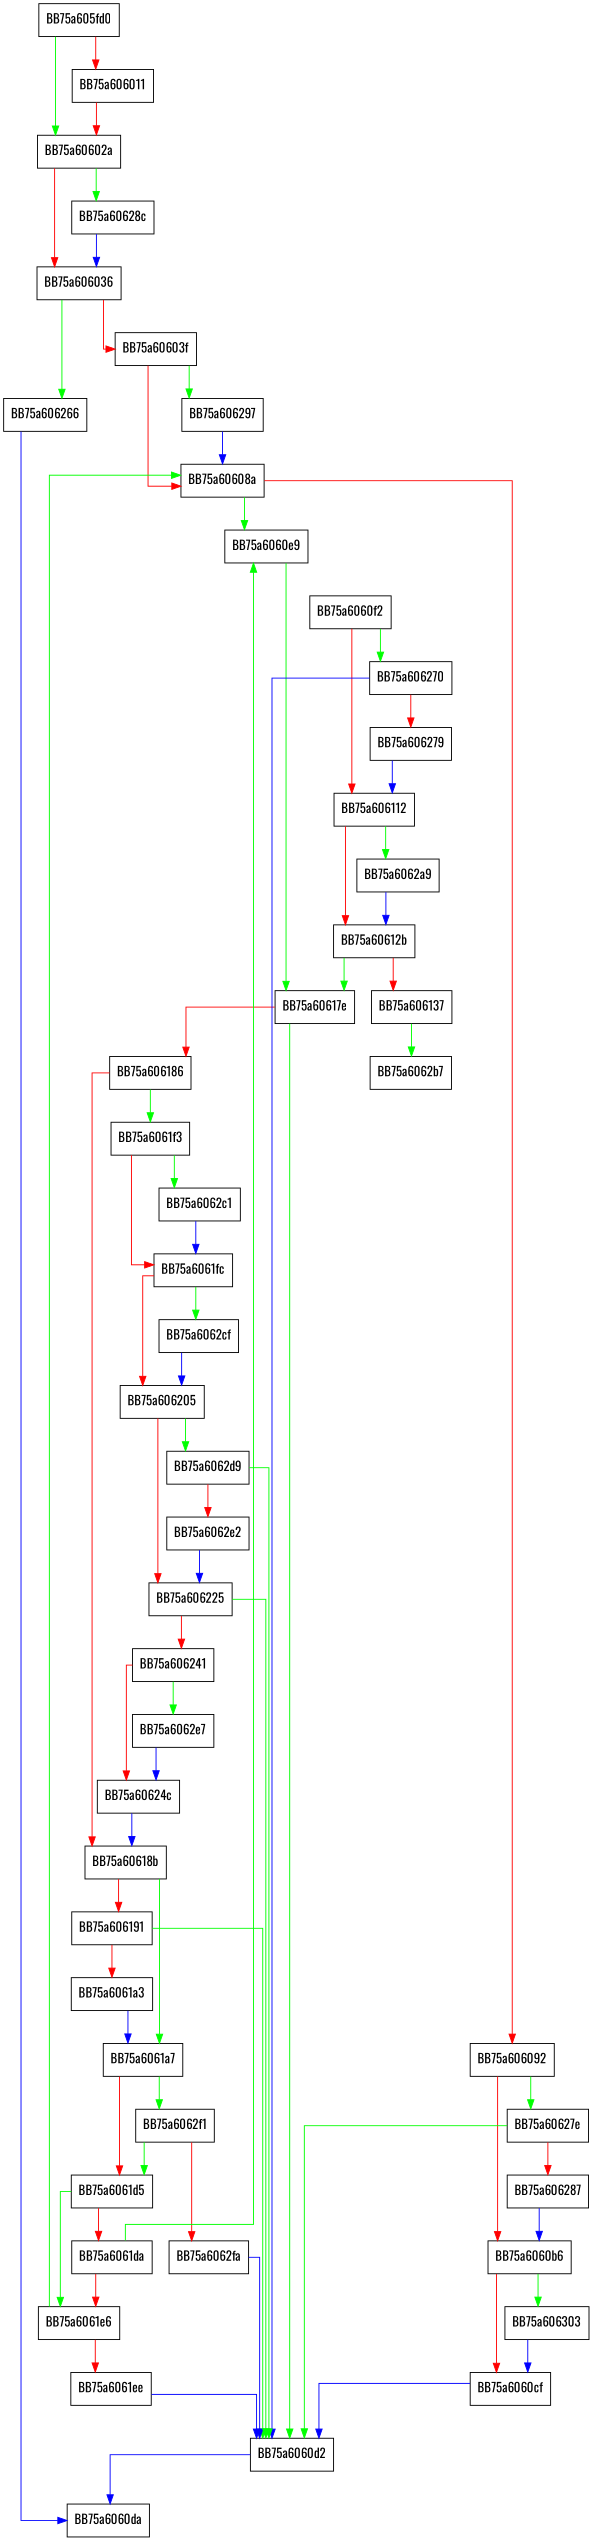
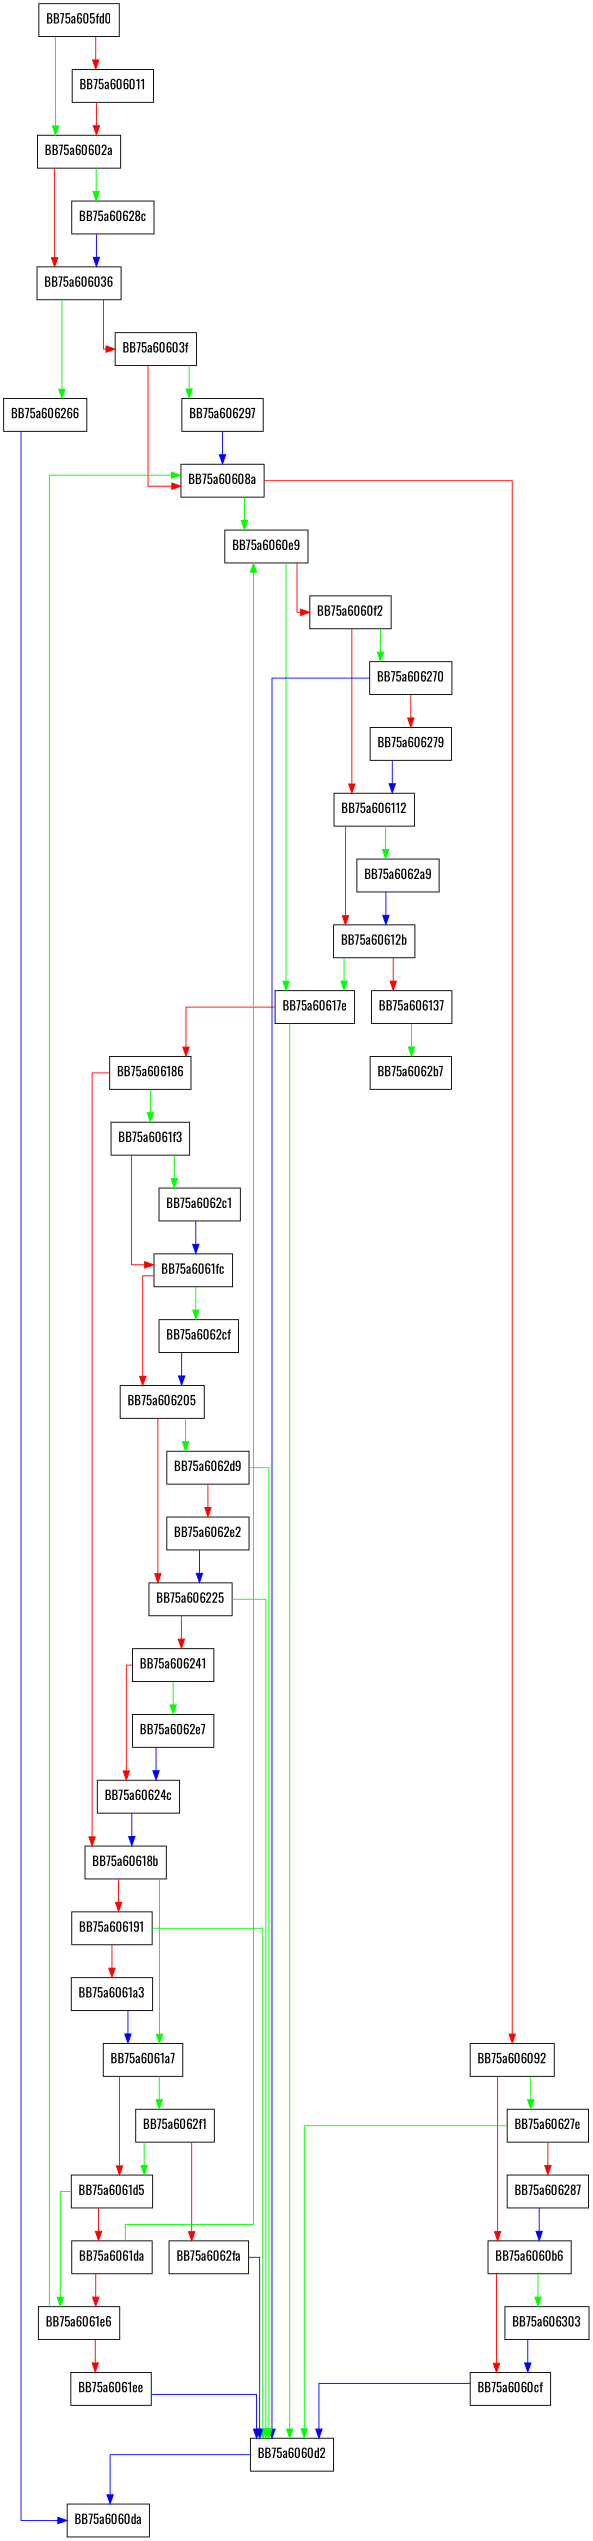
none -> (297, 589)
